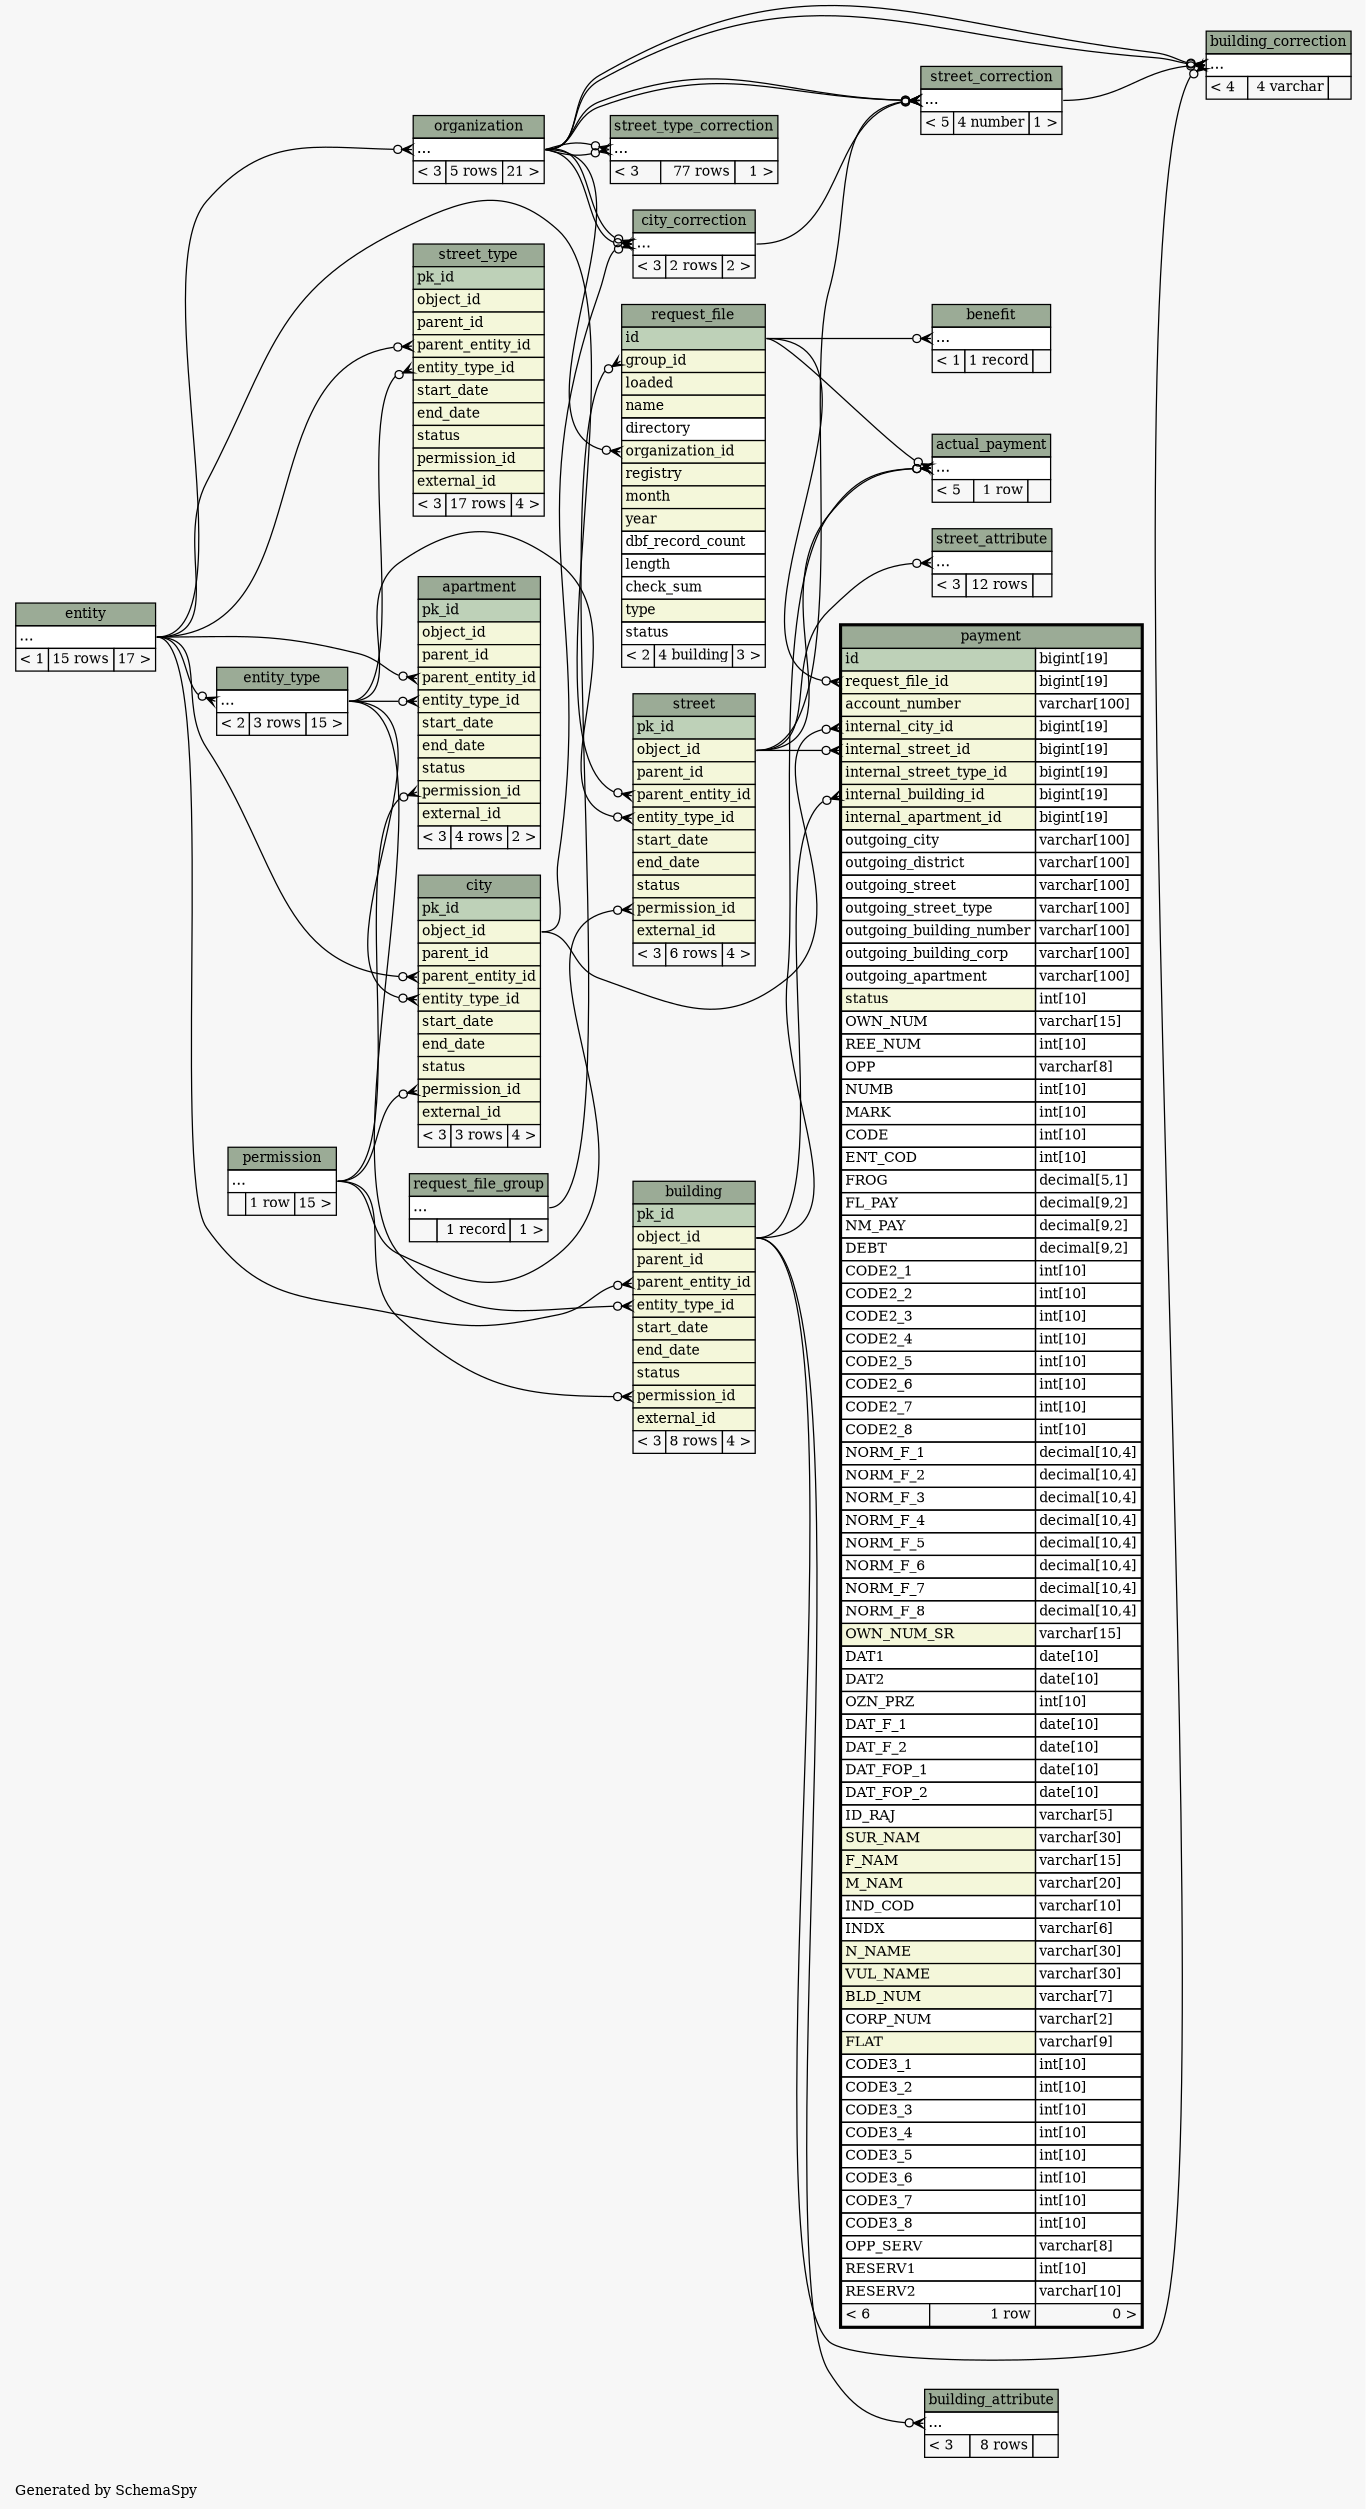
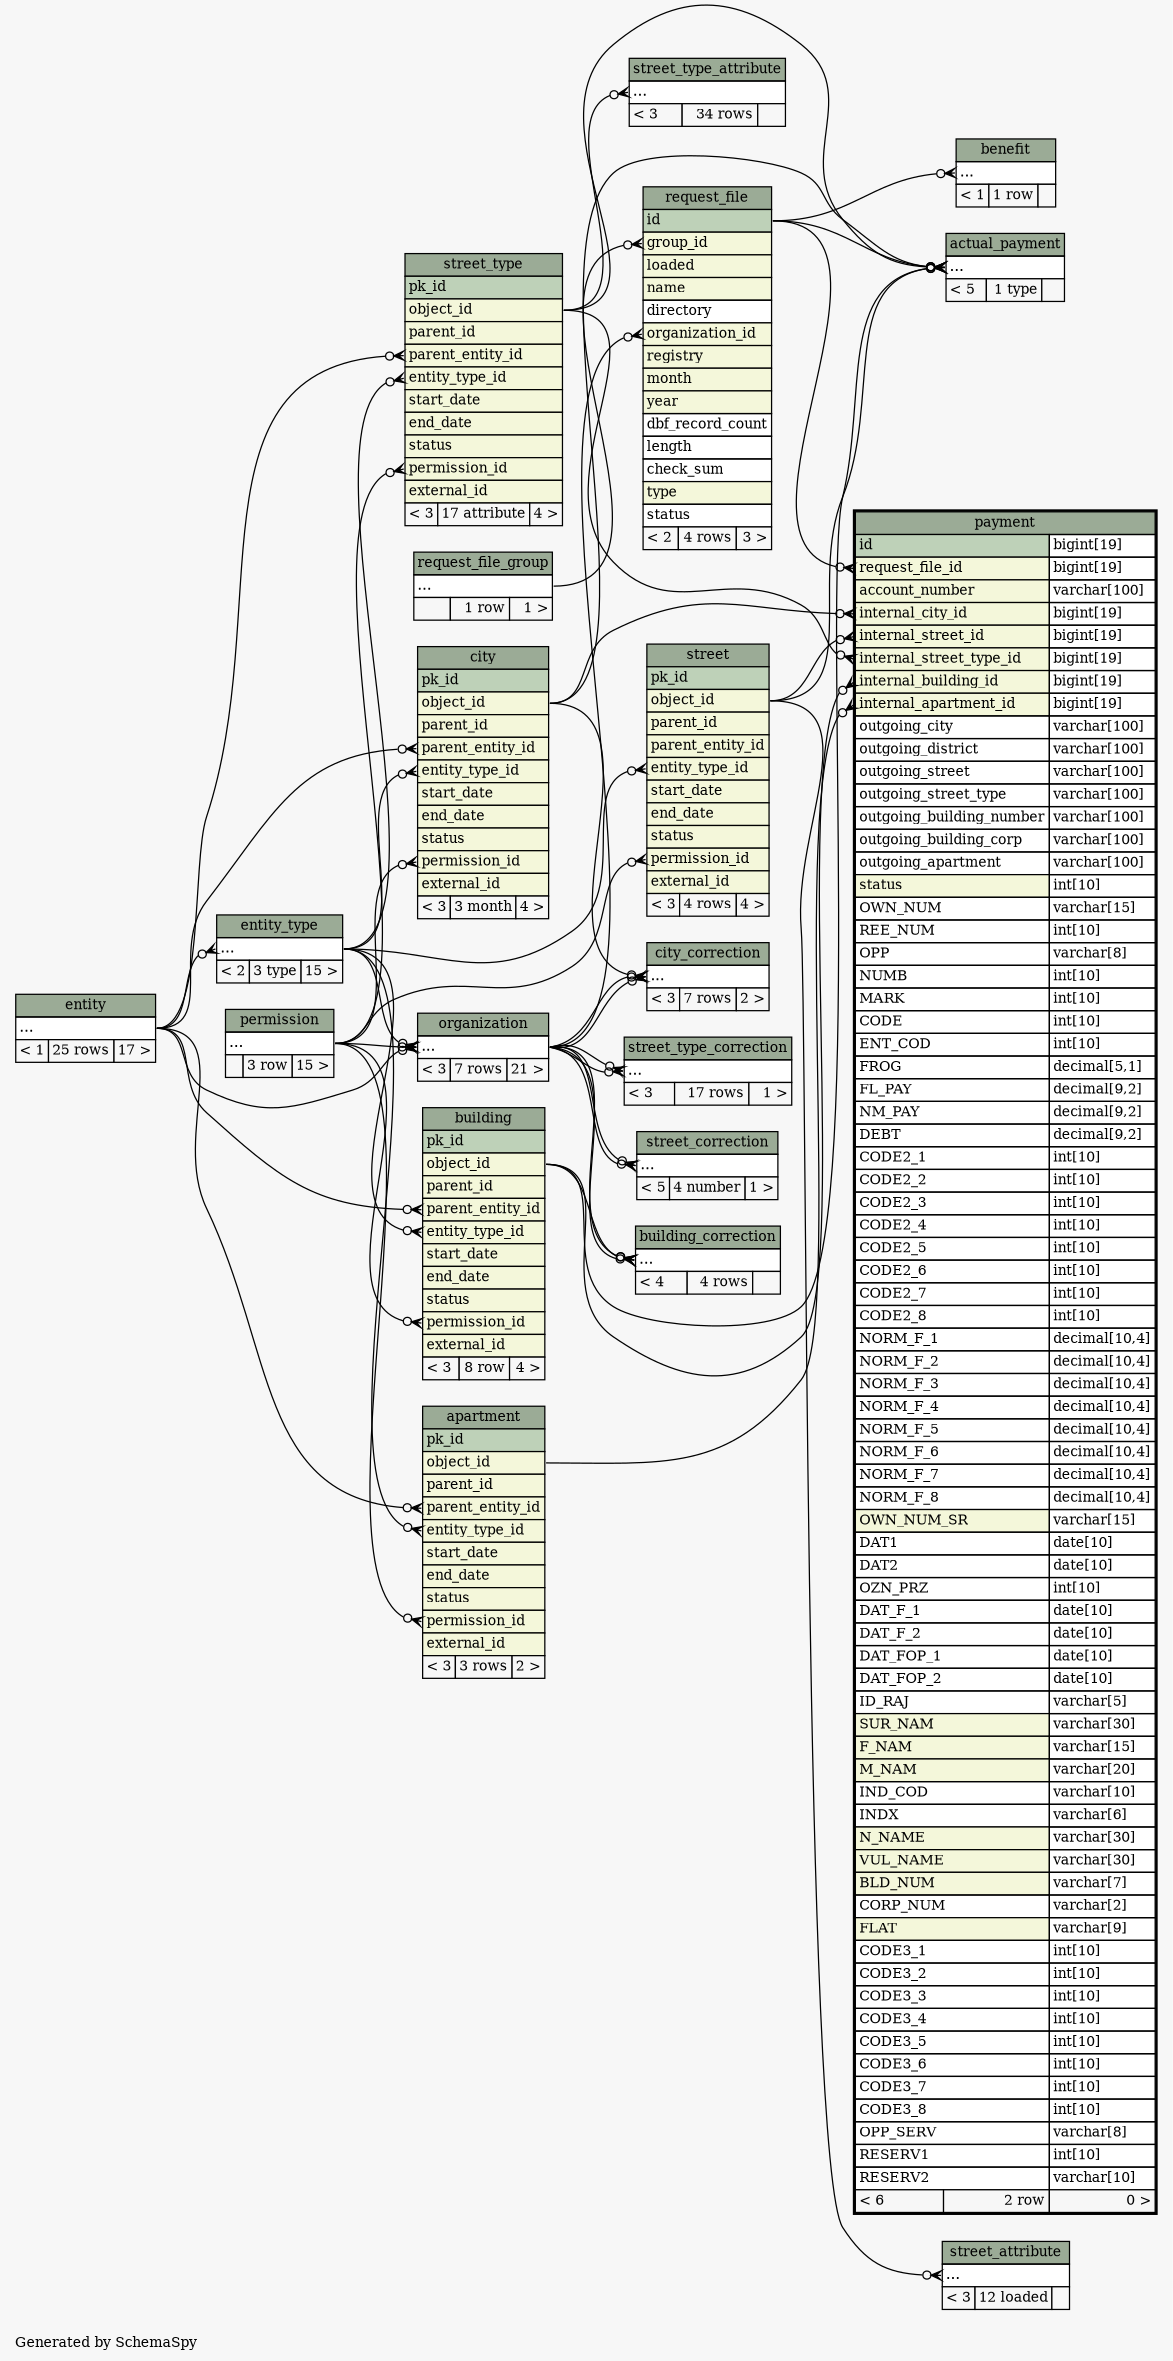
none -> (699, 6)
(1126, 86) -> none
(1291, 87) -> (724, 1282)
none -> (707, 92)
(474, 172) -> (479, 1069)
(702, 172) -> (716, 1093)
(834, 180) -> none
(515, 204) -> none
none -> (588, 247)
(694, 266) -> (708, 999)
(999, 361) -> (1013, 195)
(821, 477) -> none
(1003, 490) -> (1016, 289)
(479, 504) -> (484, 514)
none -> (613, 562)
(1000, 585) -> (1013, 2297)
(693, 655) -> (708, 538)
(81, 659) -> (81, 1050)
(278, 723) -> (275, 971)
none -> (370, 765)
(479, 837) -> (484, 1666)
(694, 954) -> (708, 904)
none -> (378, 989)
none -> (367, 1045)
(479, 1135) -> (483, 907)
(270, 1203) -> (268, 1065)
(476, 1230) -> (485, 608)
none -> (787, 1395)
(694, 1441) -> (485, 1368)
(1011, 2314) -> (1025, 2200)
(991, 2423) -> none
